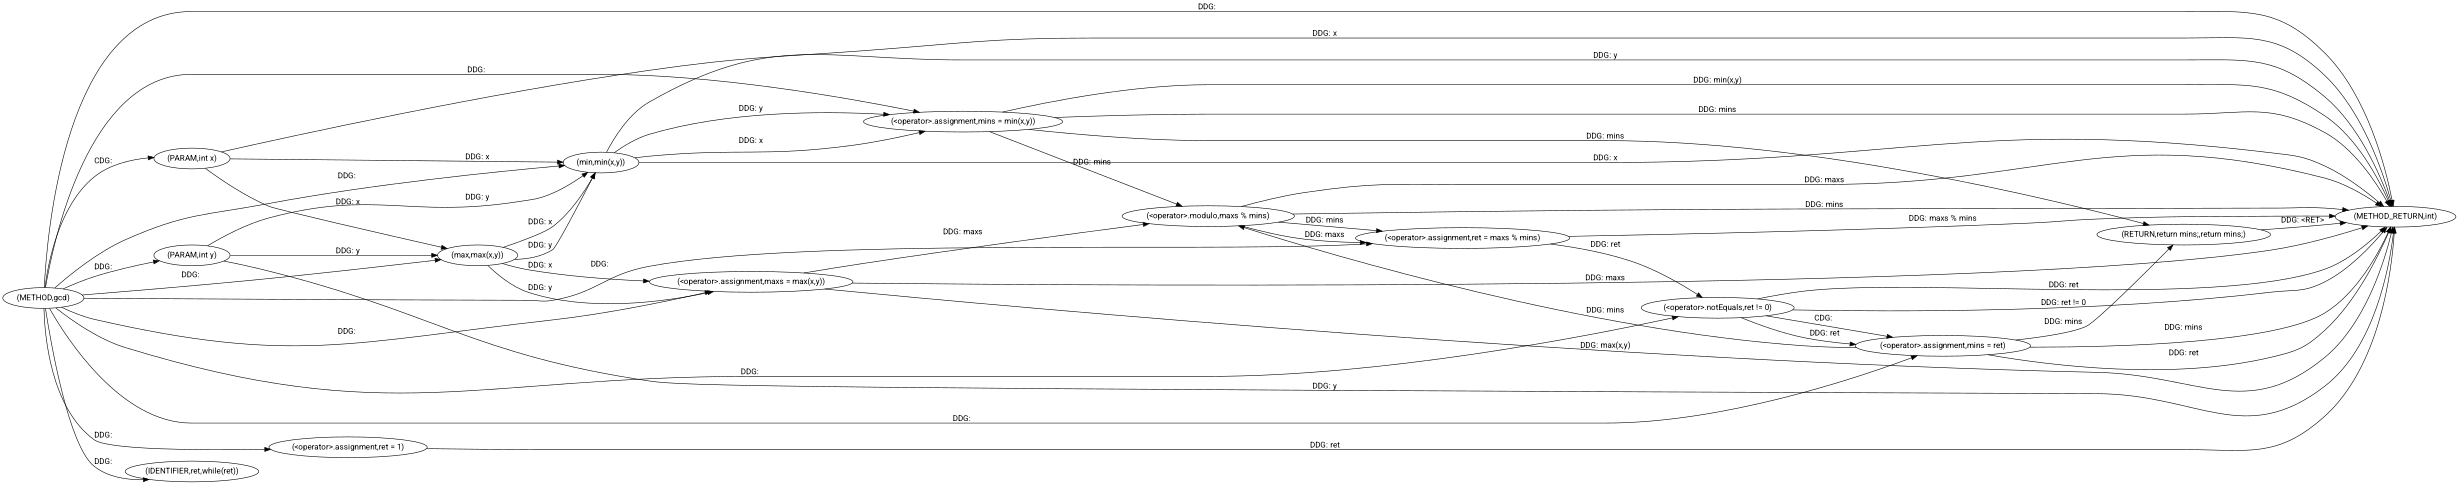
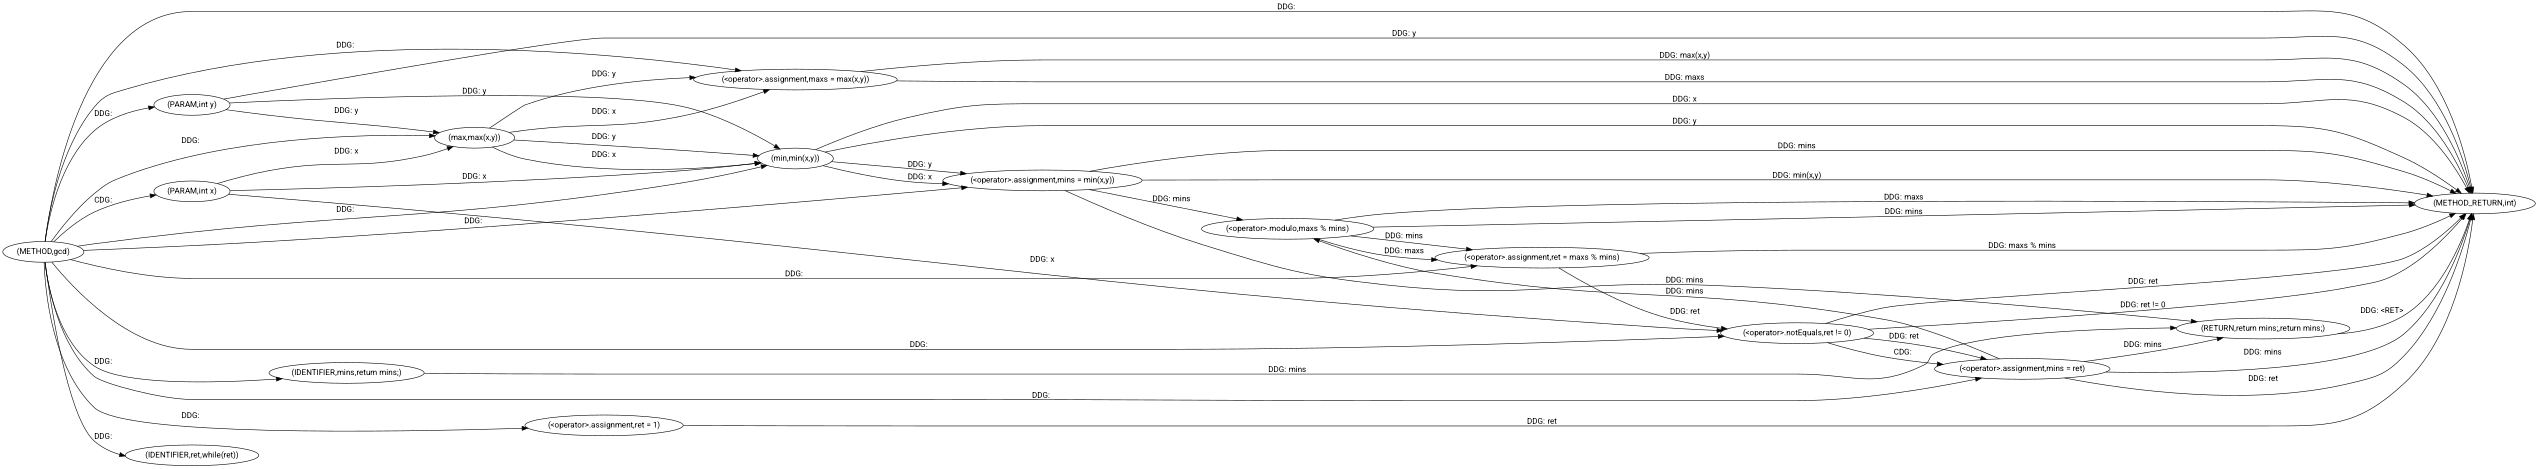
(1345, 38) -> (972, 267)
(999, 244) -> none
none -> (347, 373)
